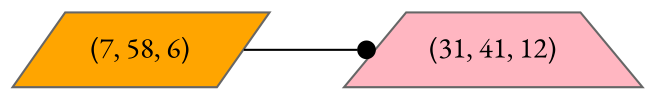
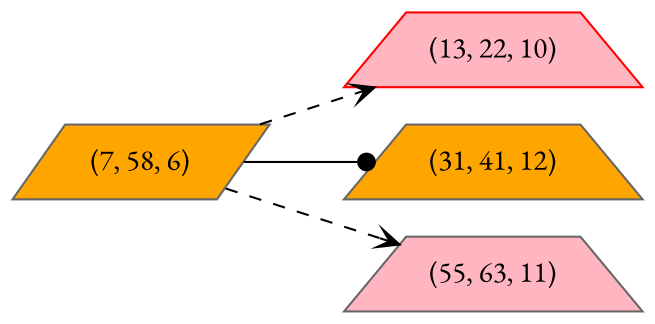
none -> (493, 50)
(493, 50) -> (493, 162)
none -> (493, 274)
